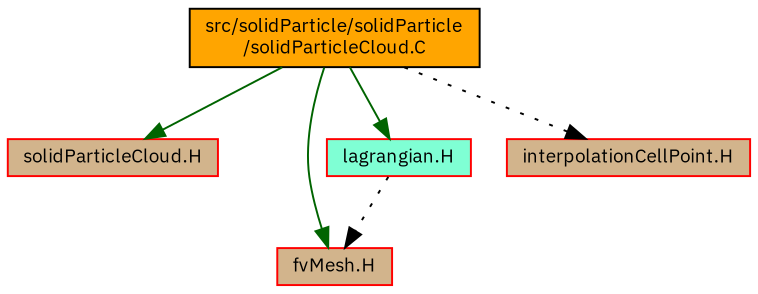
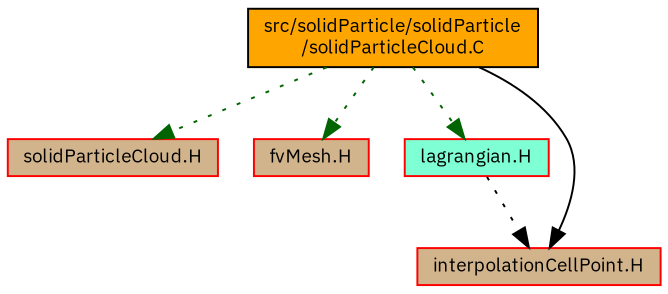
(365, 95) -> (433, 95)
(222, 99) -> (249, 99)
(486, 99) -> (561, 131)
(308, 148) -> (354, 95)
(372, 204) -> (503, 204)
